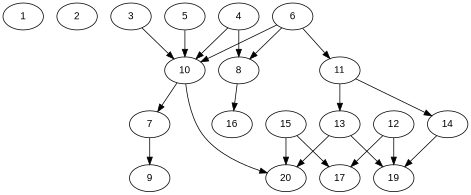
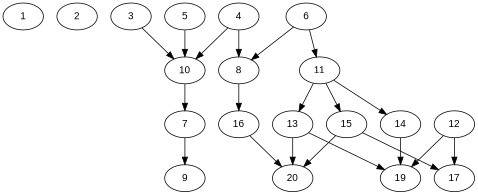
(244, 41) -> none
none -> (331, 94)
(207, 140) -> (263, 149)
